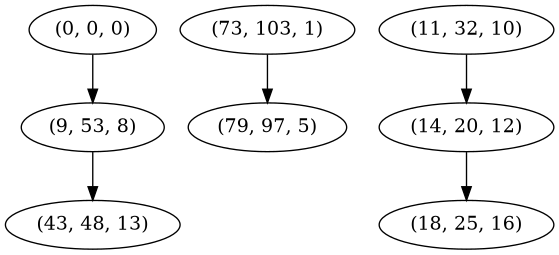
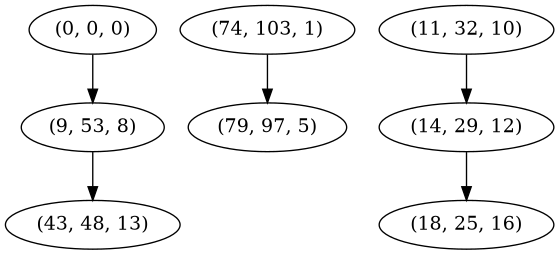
(267, 30) -> (267, 30)
(467, 127) -> (467, 127)
